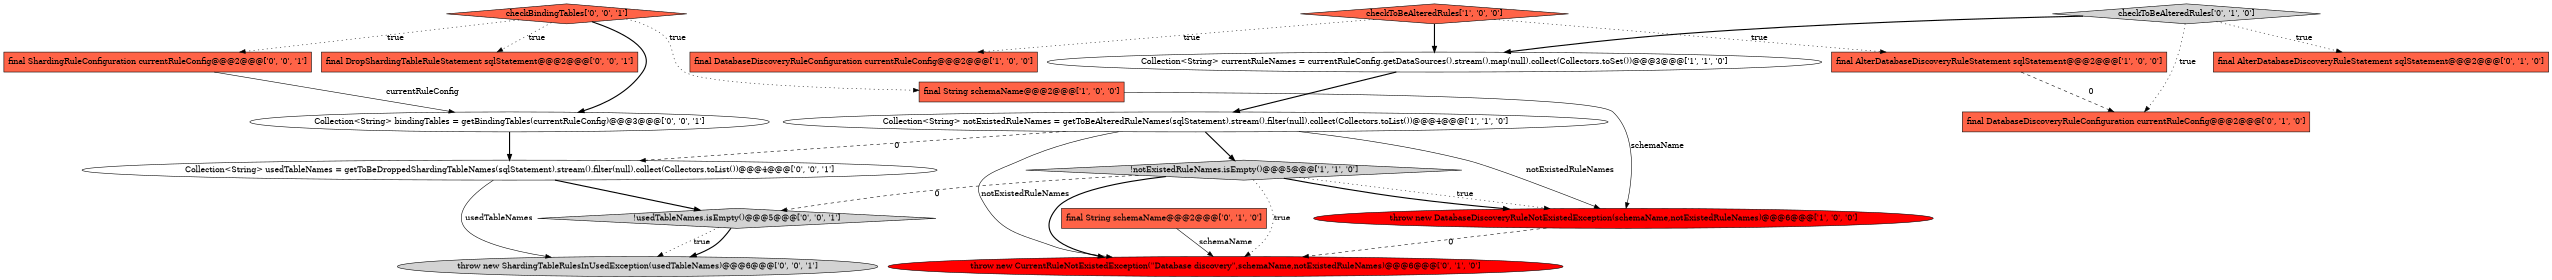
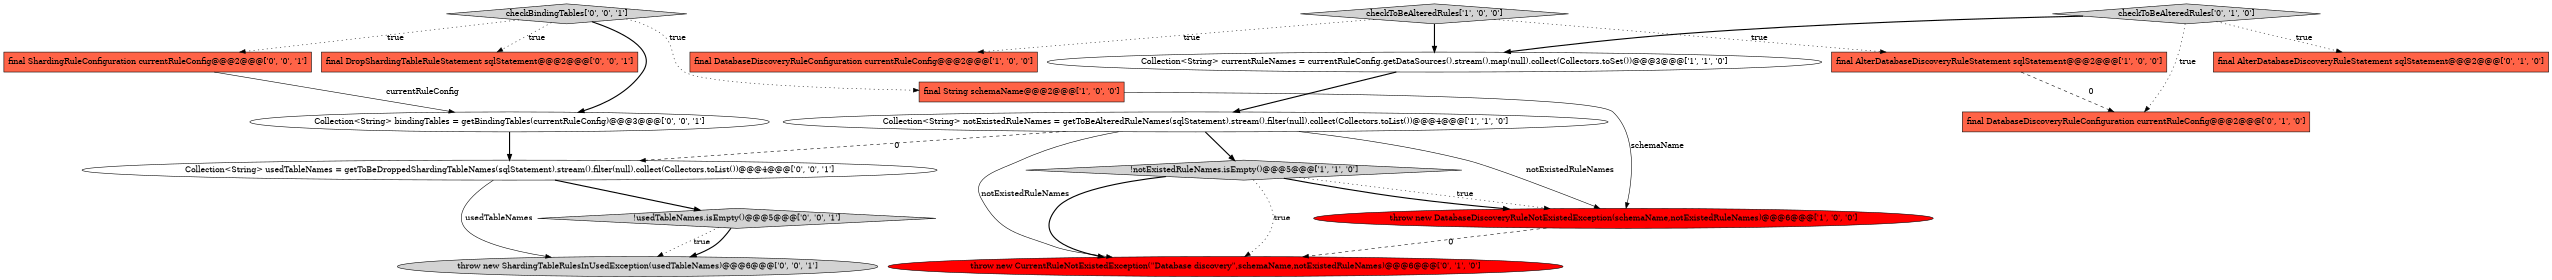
(567, 14) -> (567, 14)
(1434, 14) -> (1434, 14)
(962, 187) -> none
(1164, 218) -> none
